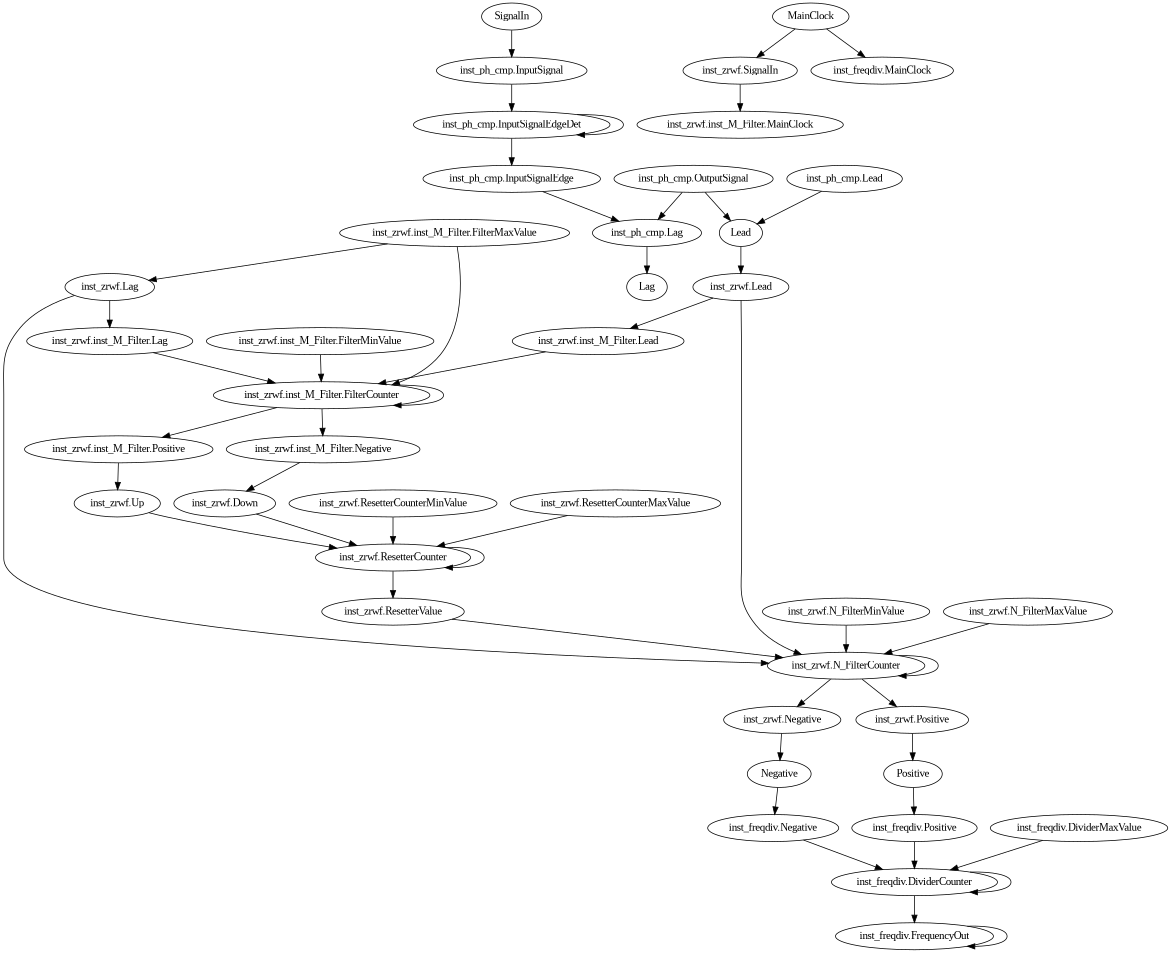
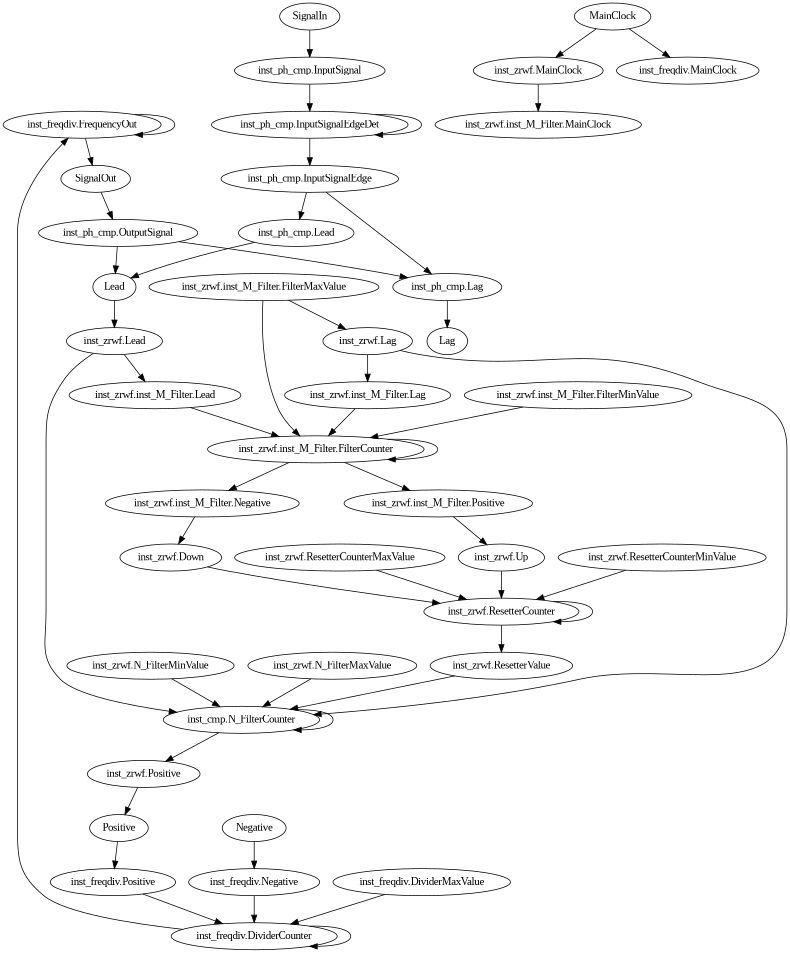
(740, 71) -> (538, 71)
none -> (96, 179)
none -> (304, 202)
(846, 666) -> (241, 720)
(782, 720) -> none
